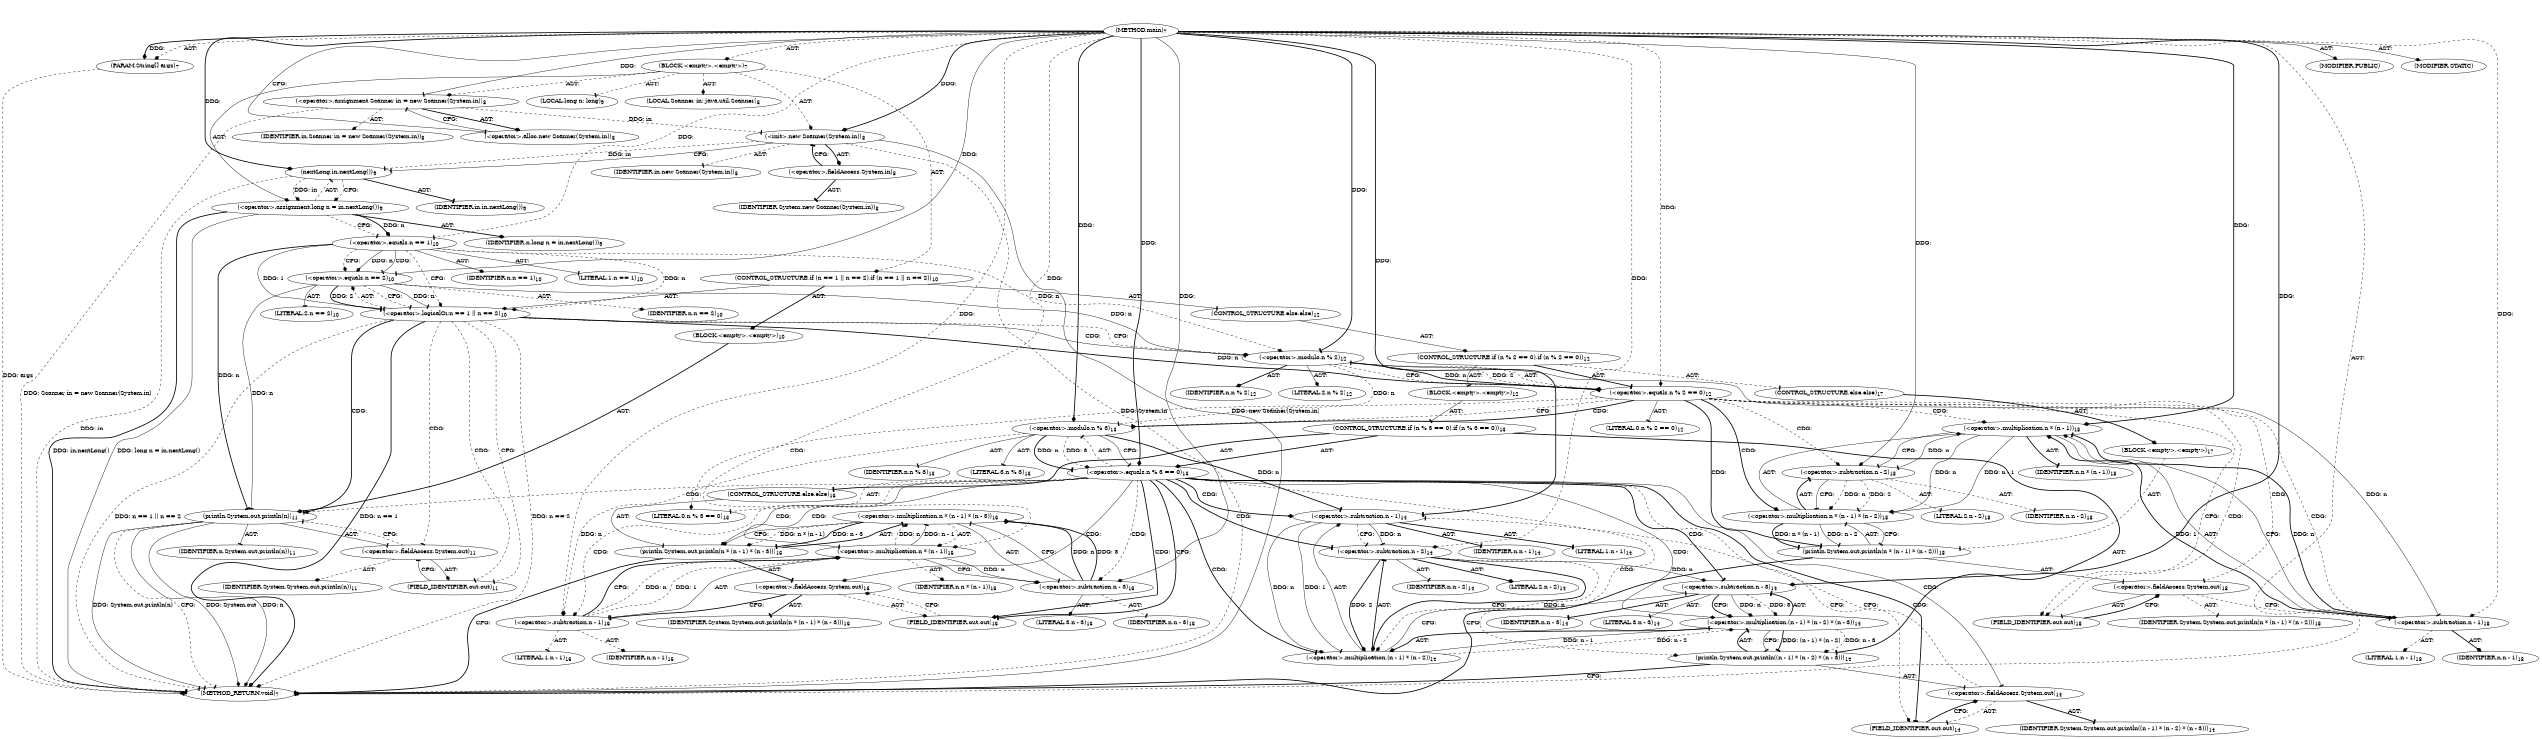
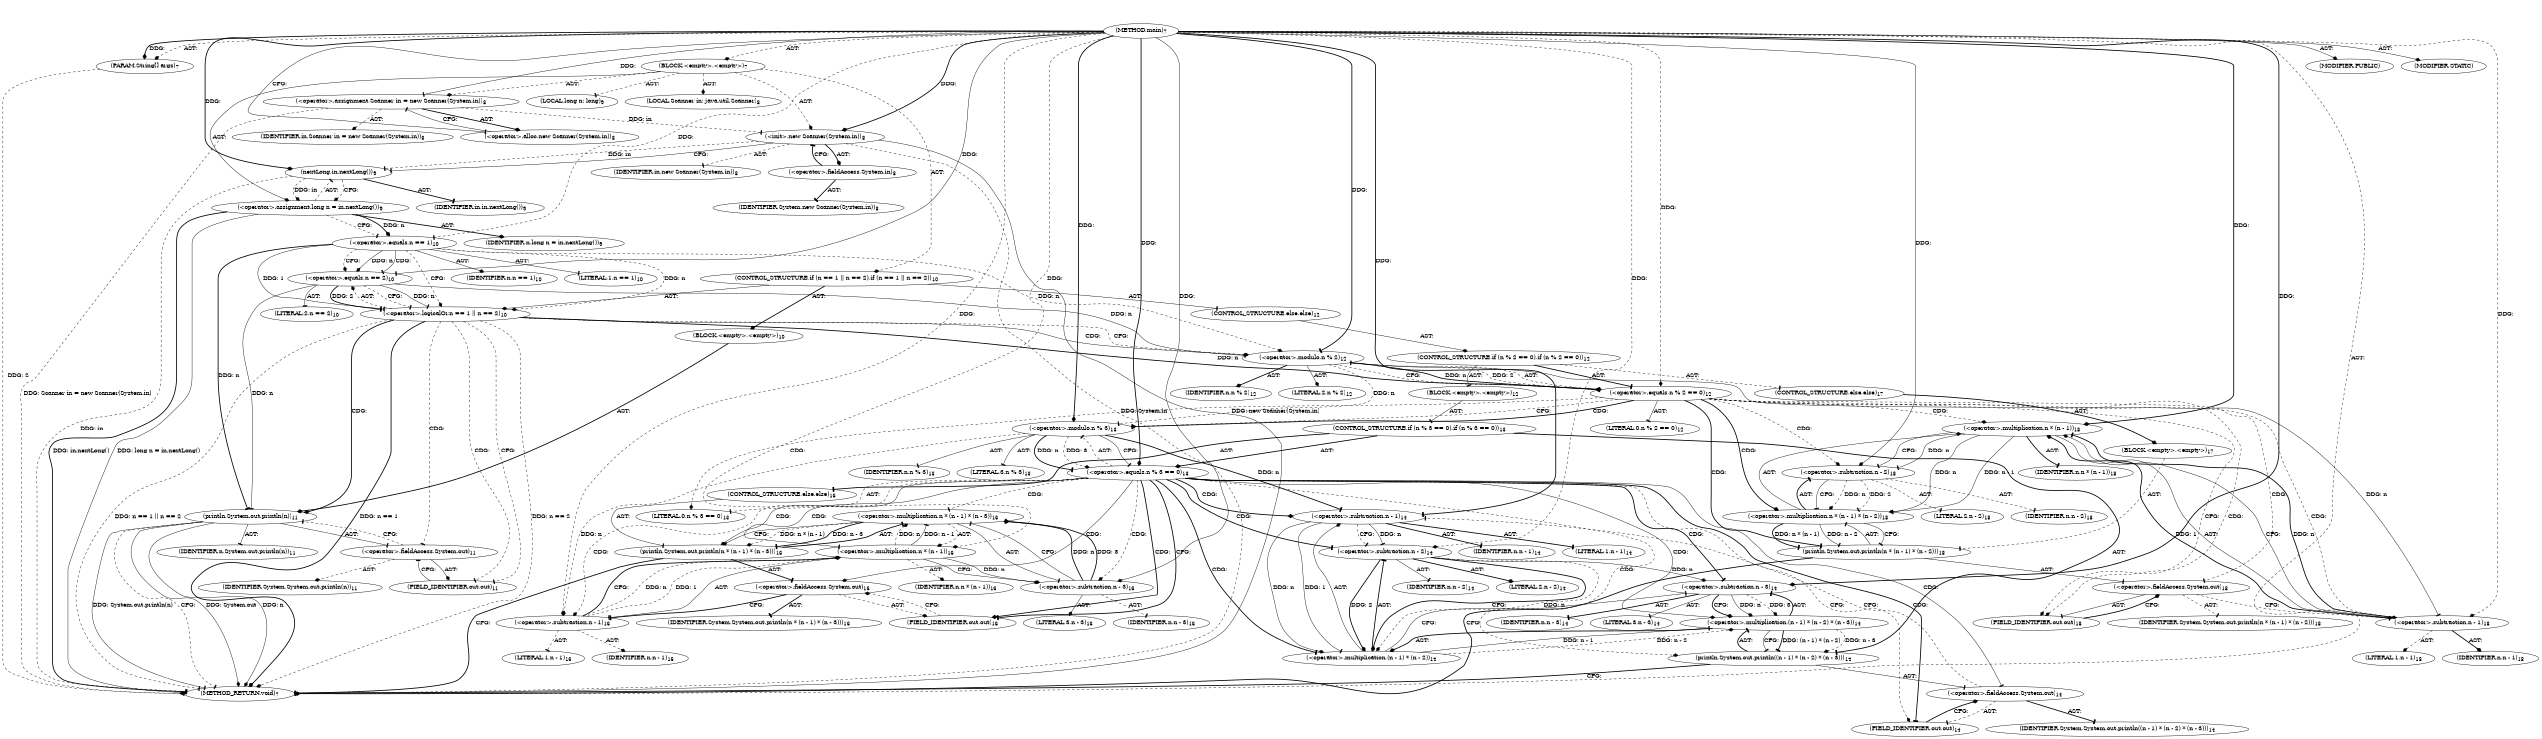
(685, 314) -> none
(18, 376) -> (18, 376)
(675, 488) -> (1018, 490)
